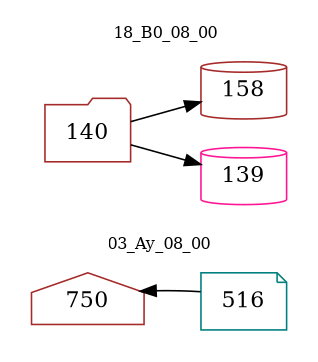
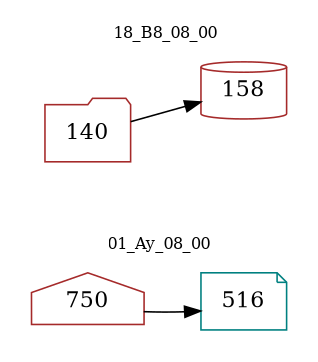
(166, 34) -> (166, 34)
(244, 176) -> none
(159, 245) -> (159, 245)
(179, 291) -> (164, 312)
